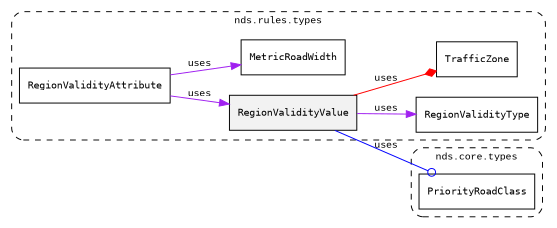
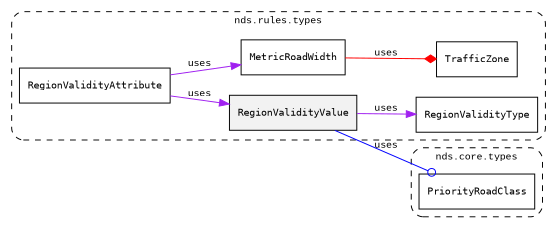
(389, 85) -> (385, 58)
